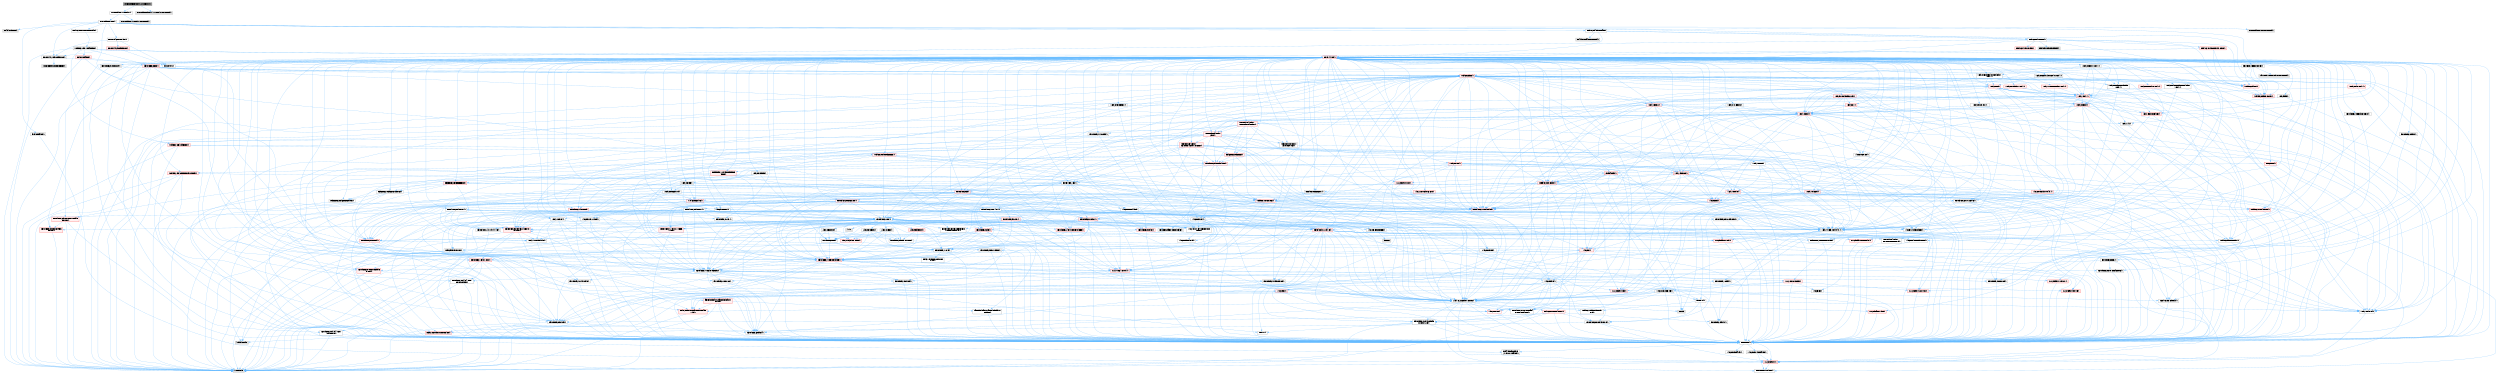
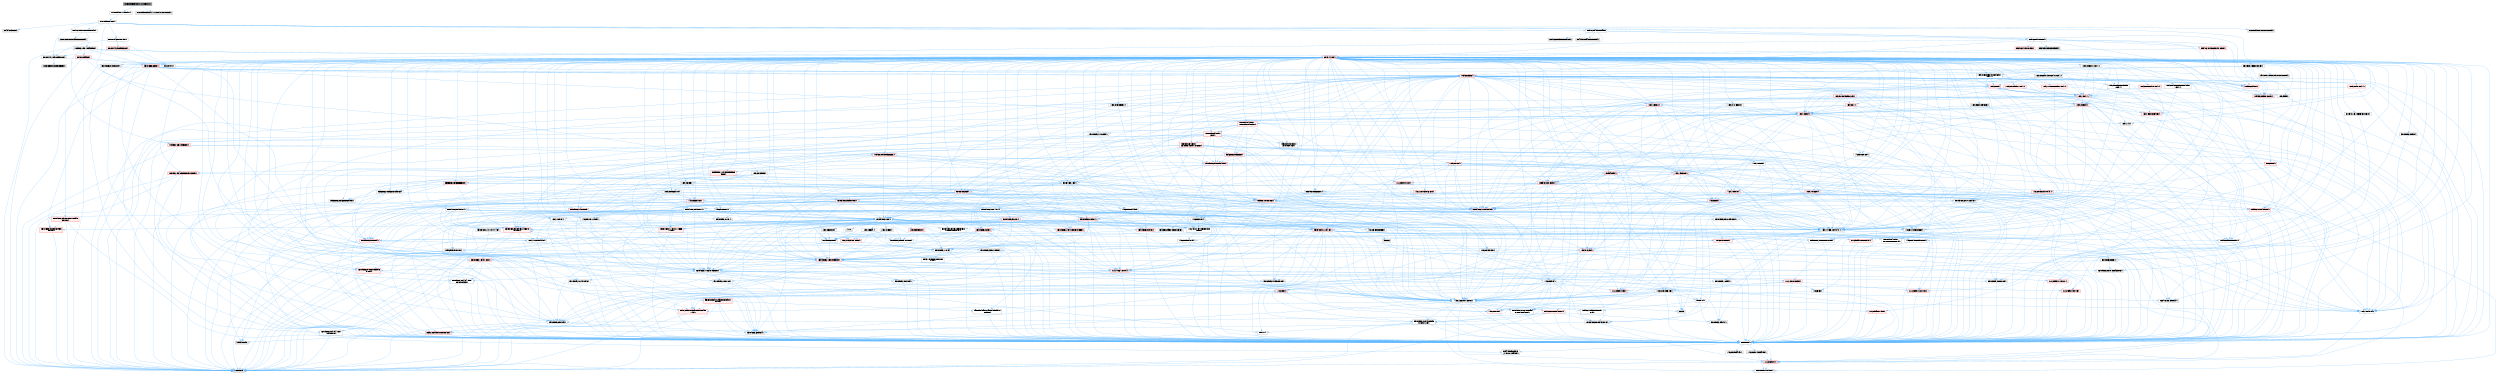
(135, 22) -> none
none -> (73, 40)
none -> (1560, 40)
(1980, 105) -> (1980, 105)
(1338, 106) -> (1876, 78)
(2358, 114) -> (2358, 114)
(38, 134) -> none
(640, 170) -> (1660, 170)
(695, 201) -> (695, 201)
(847, 201) -> (847, 201)
(869, 230) -> (869, 230)
(1723, 241) -> (1723, 241)
(1488, 250) -> (1488, 250)
(1587, 250) -> (1587, 250)
(829, 260) -> (829, 260)
(1464, 301) -> (1464, 301)
